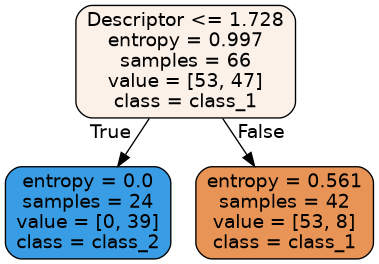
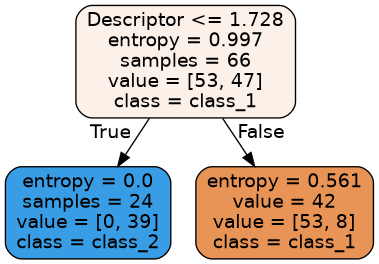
(285, 213) -> (285, 213)
